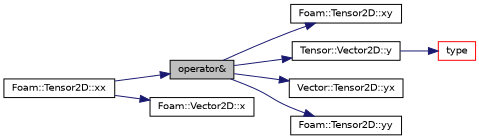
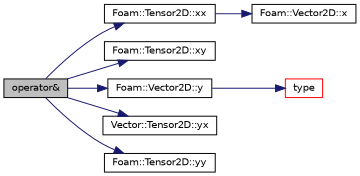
(346, 51) -> (160, 88)
(138, 78) -> (78, 50)
